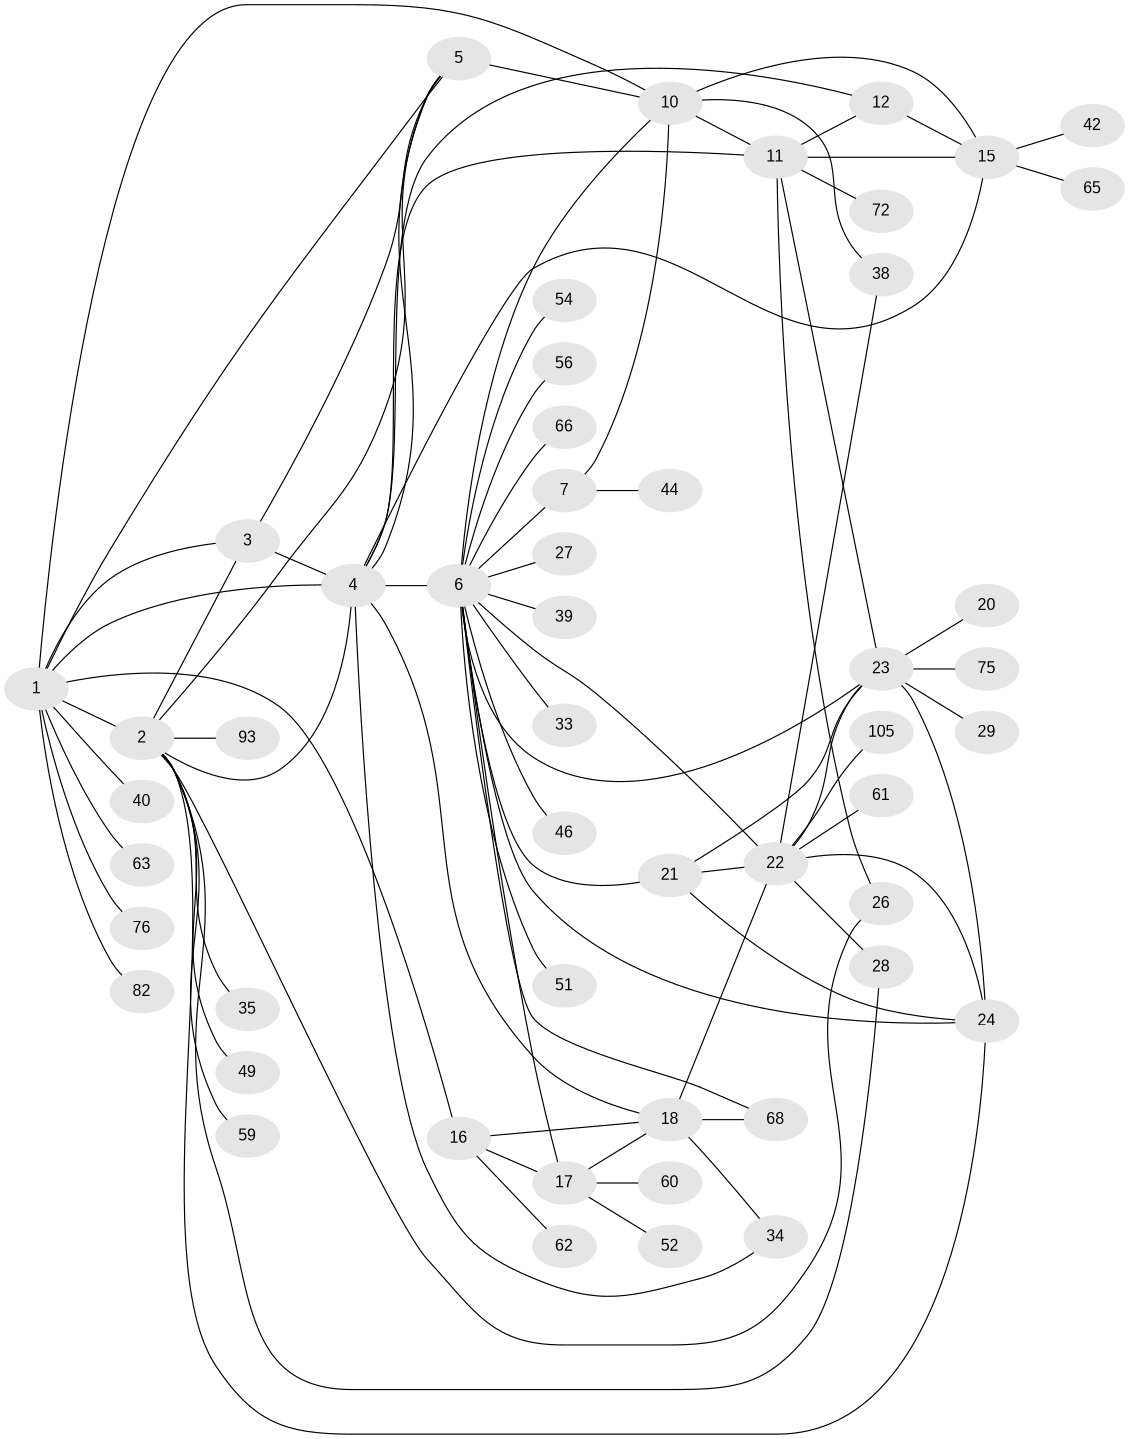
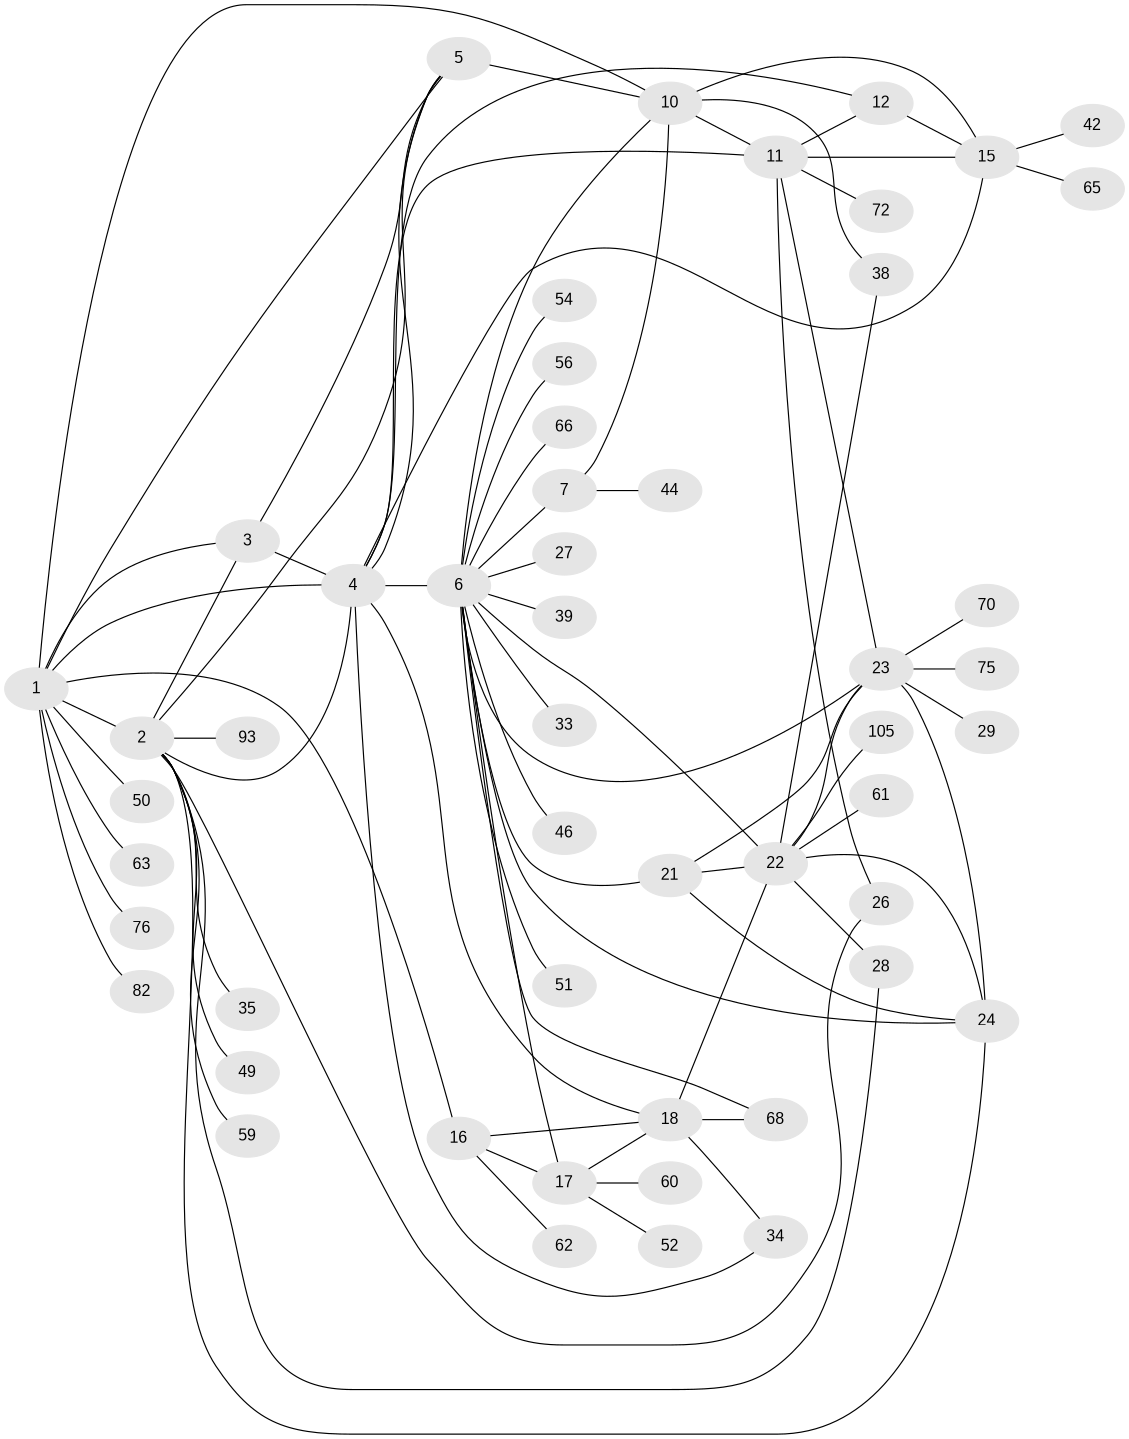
(987, 606) -> (987, 606)
(142, 802) -> (142, 802)
